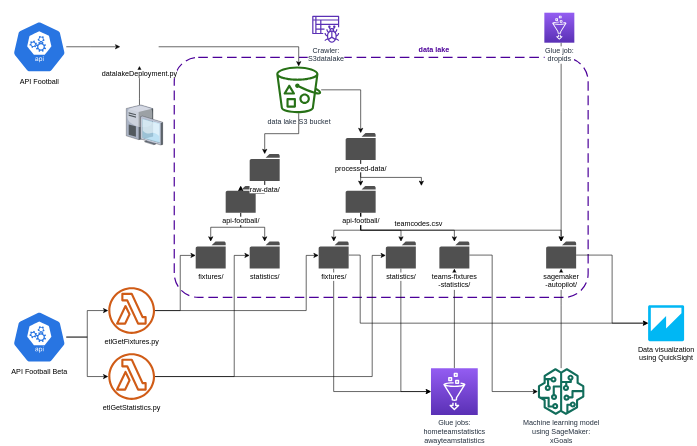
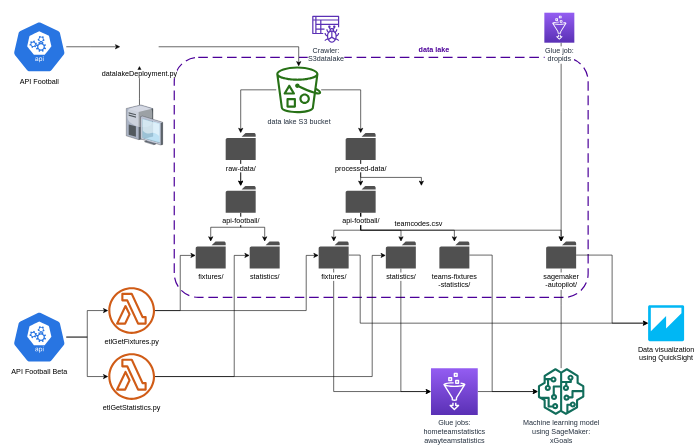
(265, 167) -> (241, 146)
(561, 273) -> (561, 272)
(455, 329) -> (484, 392)
